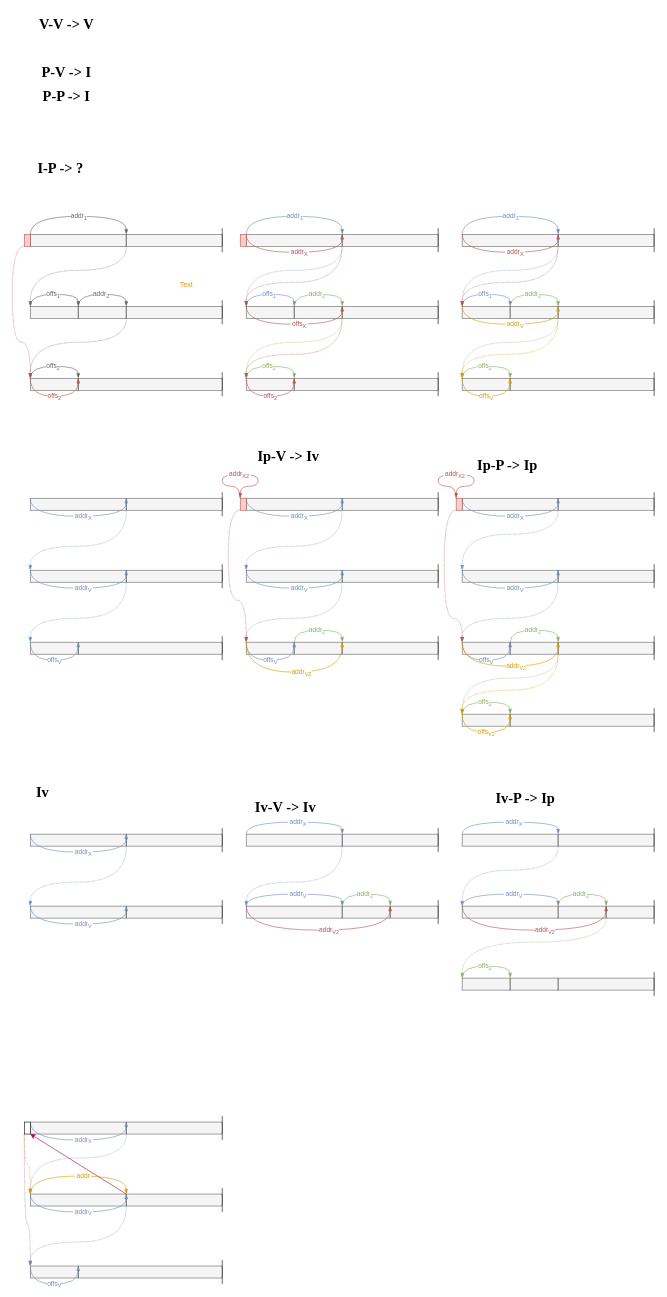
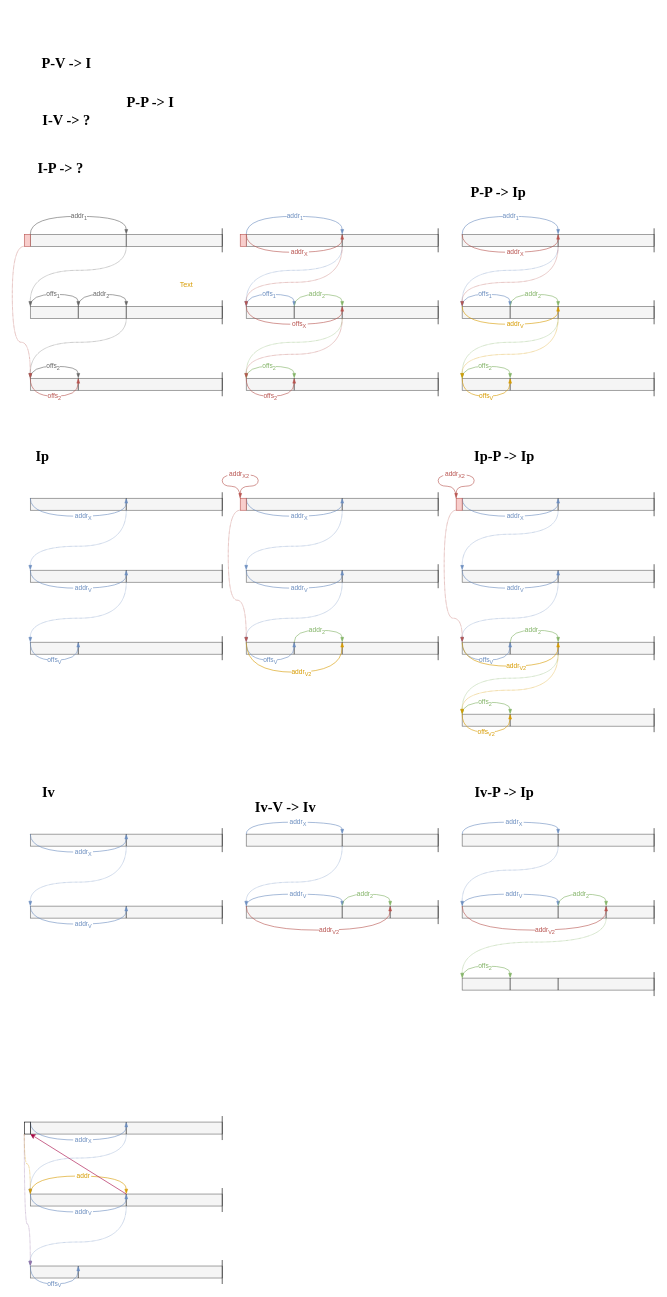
(66, 24) -> none
(66, 72) -> (66, 63)
(66, 96) -> (150, 102)
none -> (66, 120)
none -> (498, 192)
none -> (42, 456)
(288, 456) -> none
(507, 465) -> (504, 456)
(42, 792) -> (48, 792)
(525, 798) -> (504, 792)
